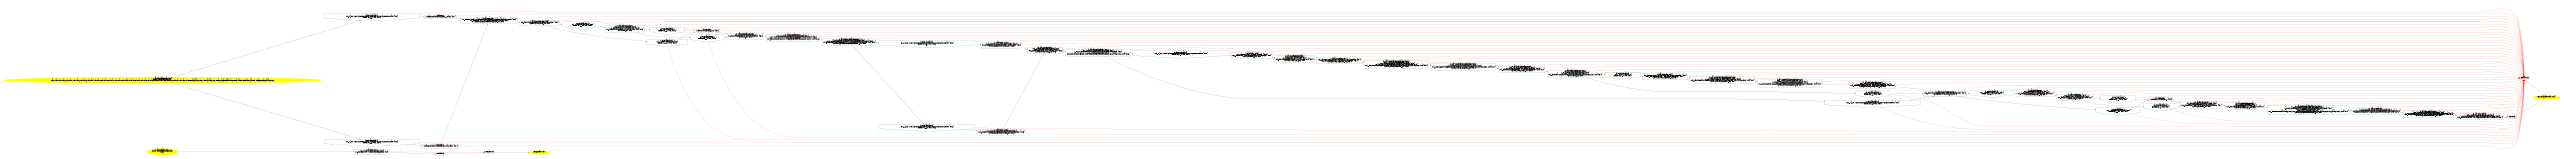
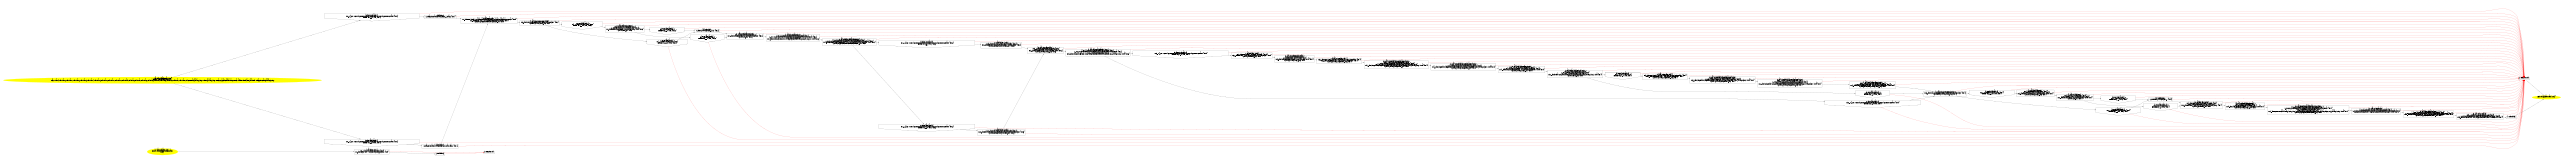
(540, 153) -> none
